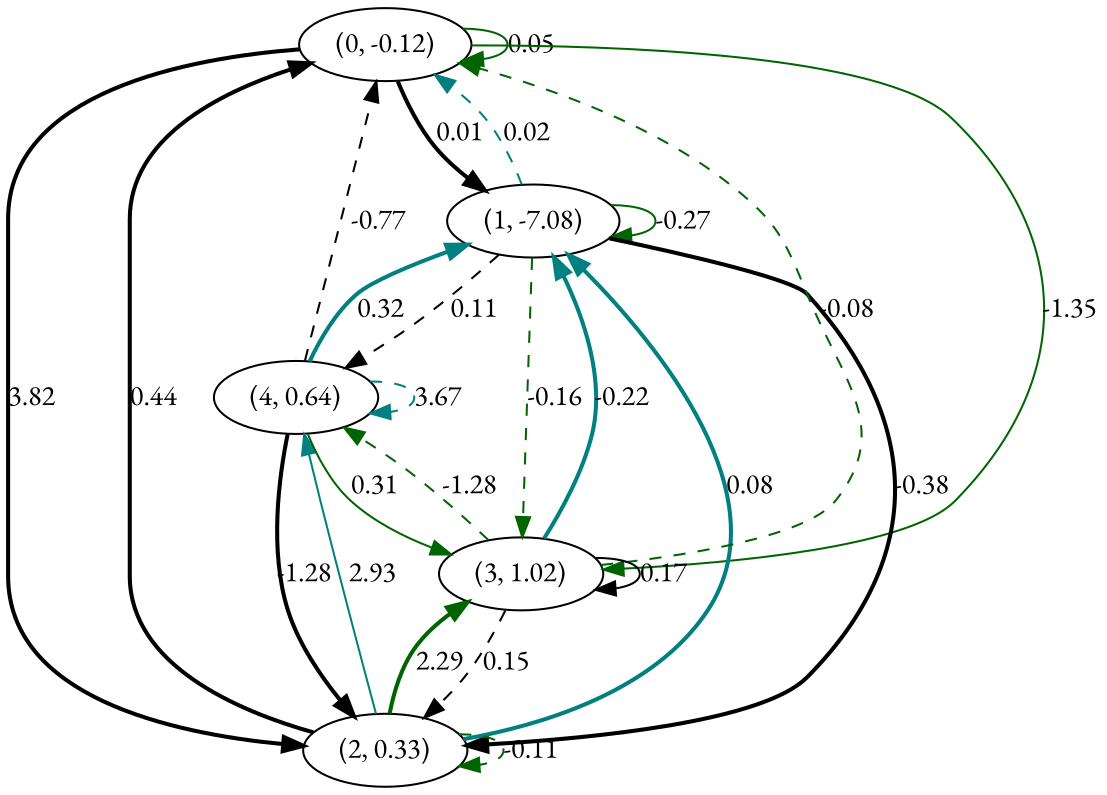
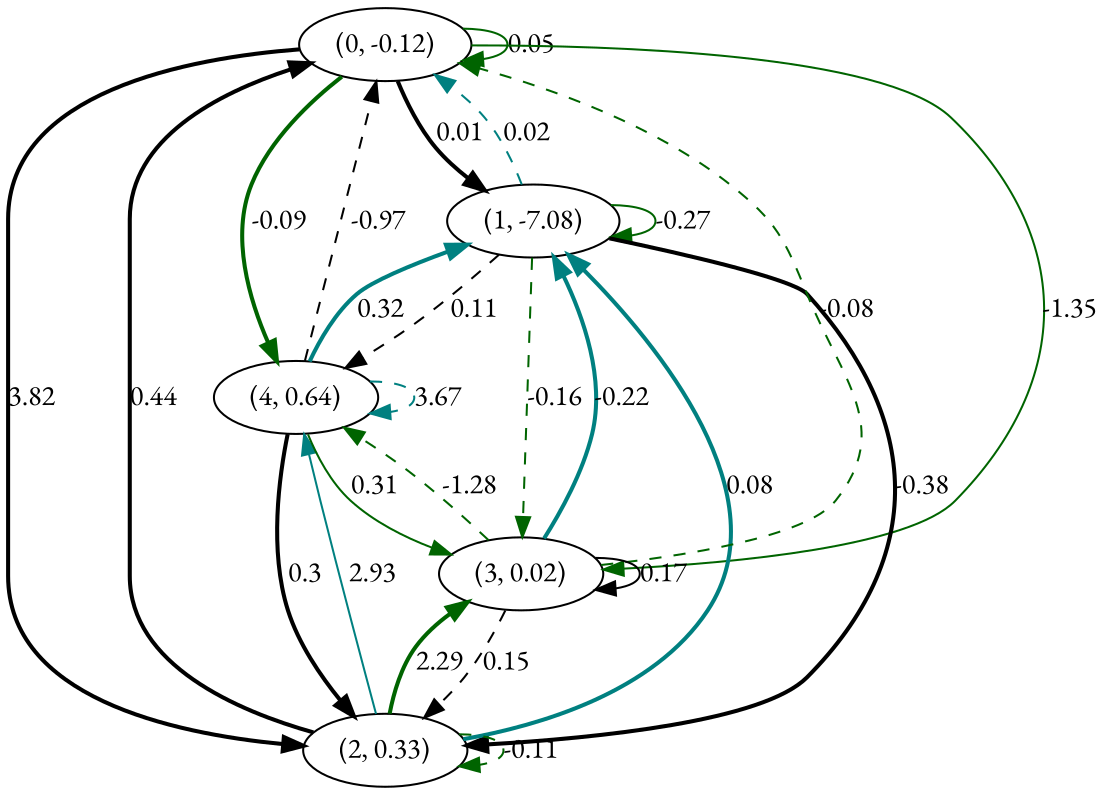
none -> (248, 195)
(379, 221) -> (379, 221)
(305, 574) -> (305, 574)
(521, 574) -> (521, 574)
